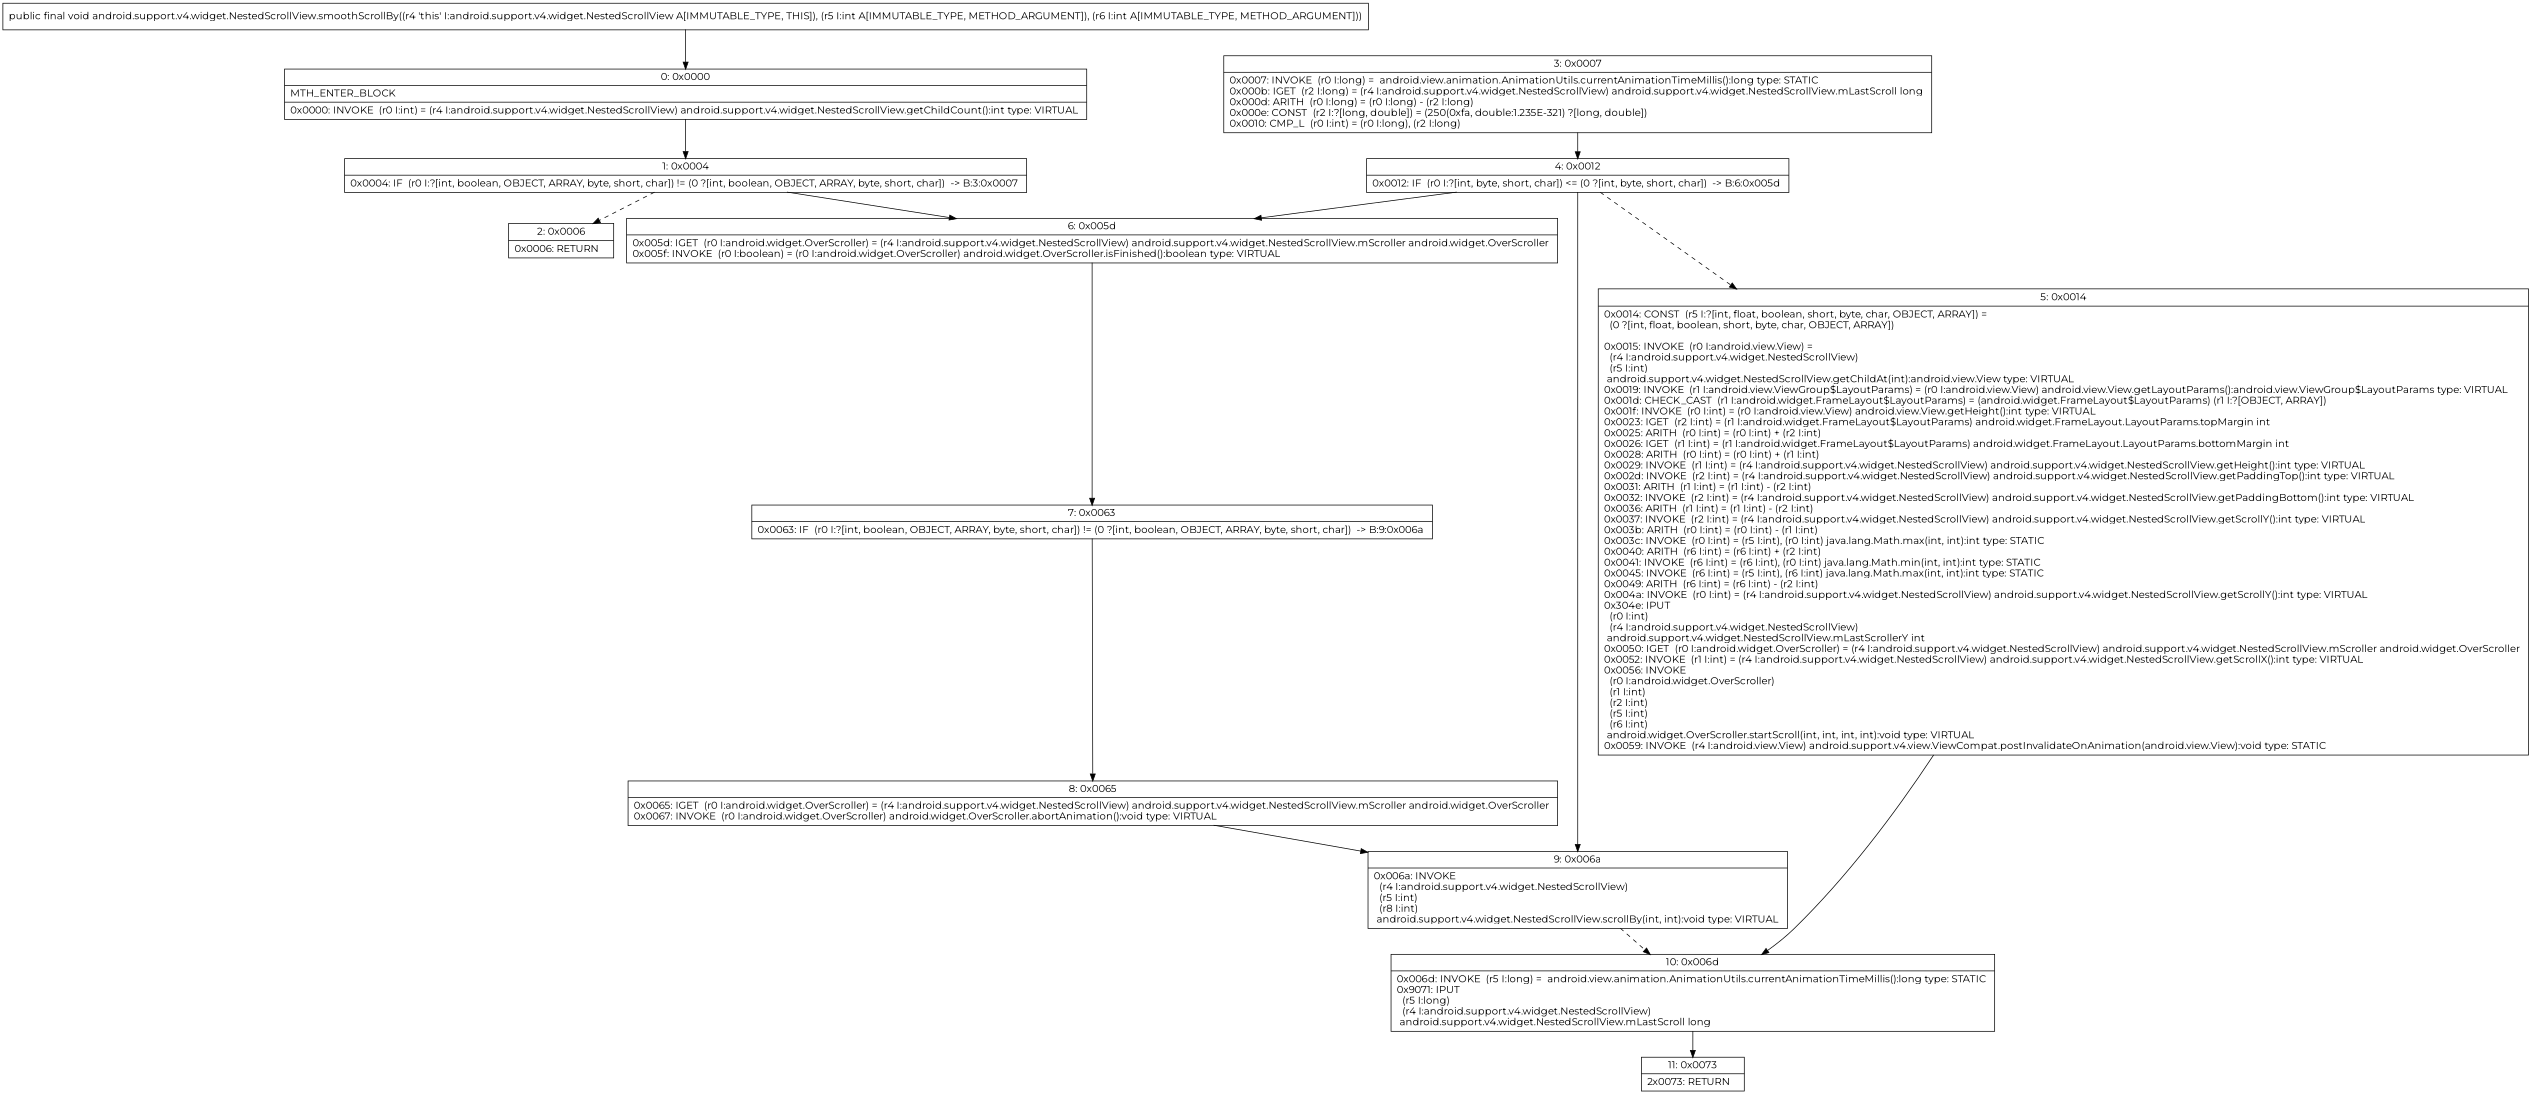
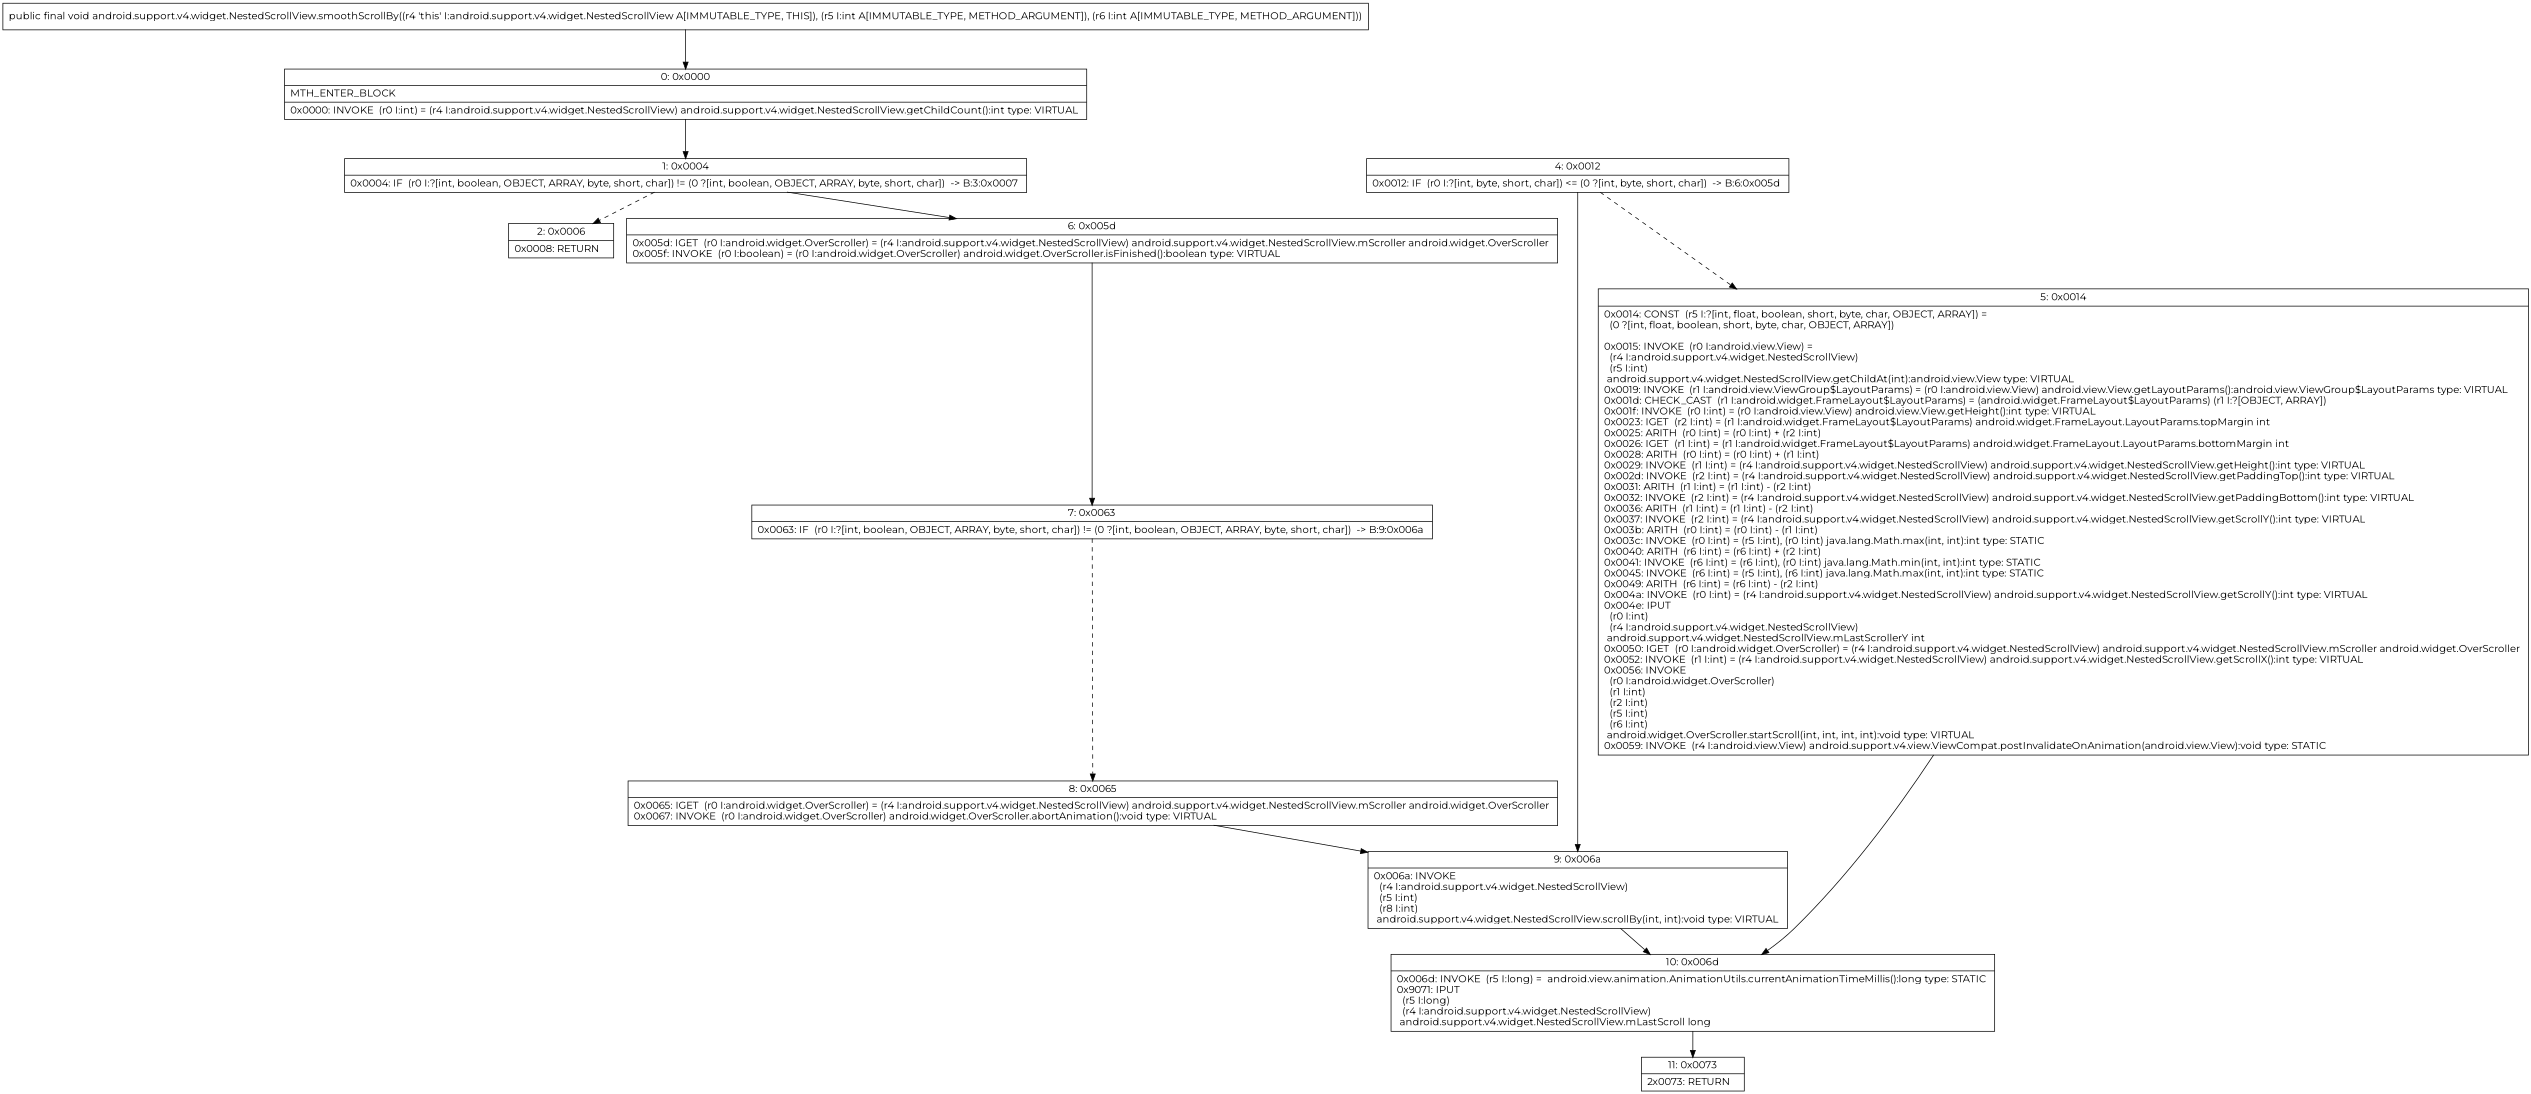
(1578, 94) -> none
(1359, 205) -> none
(561, 249) -> (561, 249)
(1640, 606) -> (1640, 606)
(1092, 656) -> (1092, 656)
(1632, 939) -> (1632, 939)
